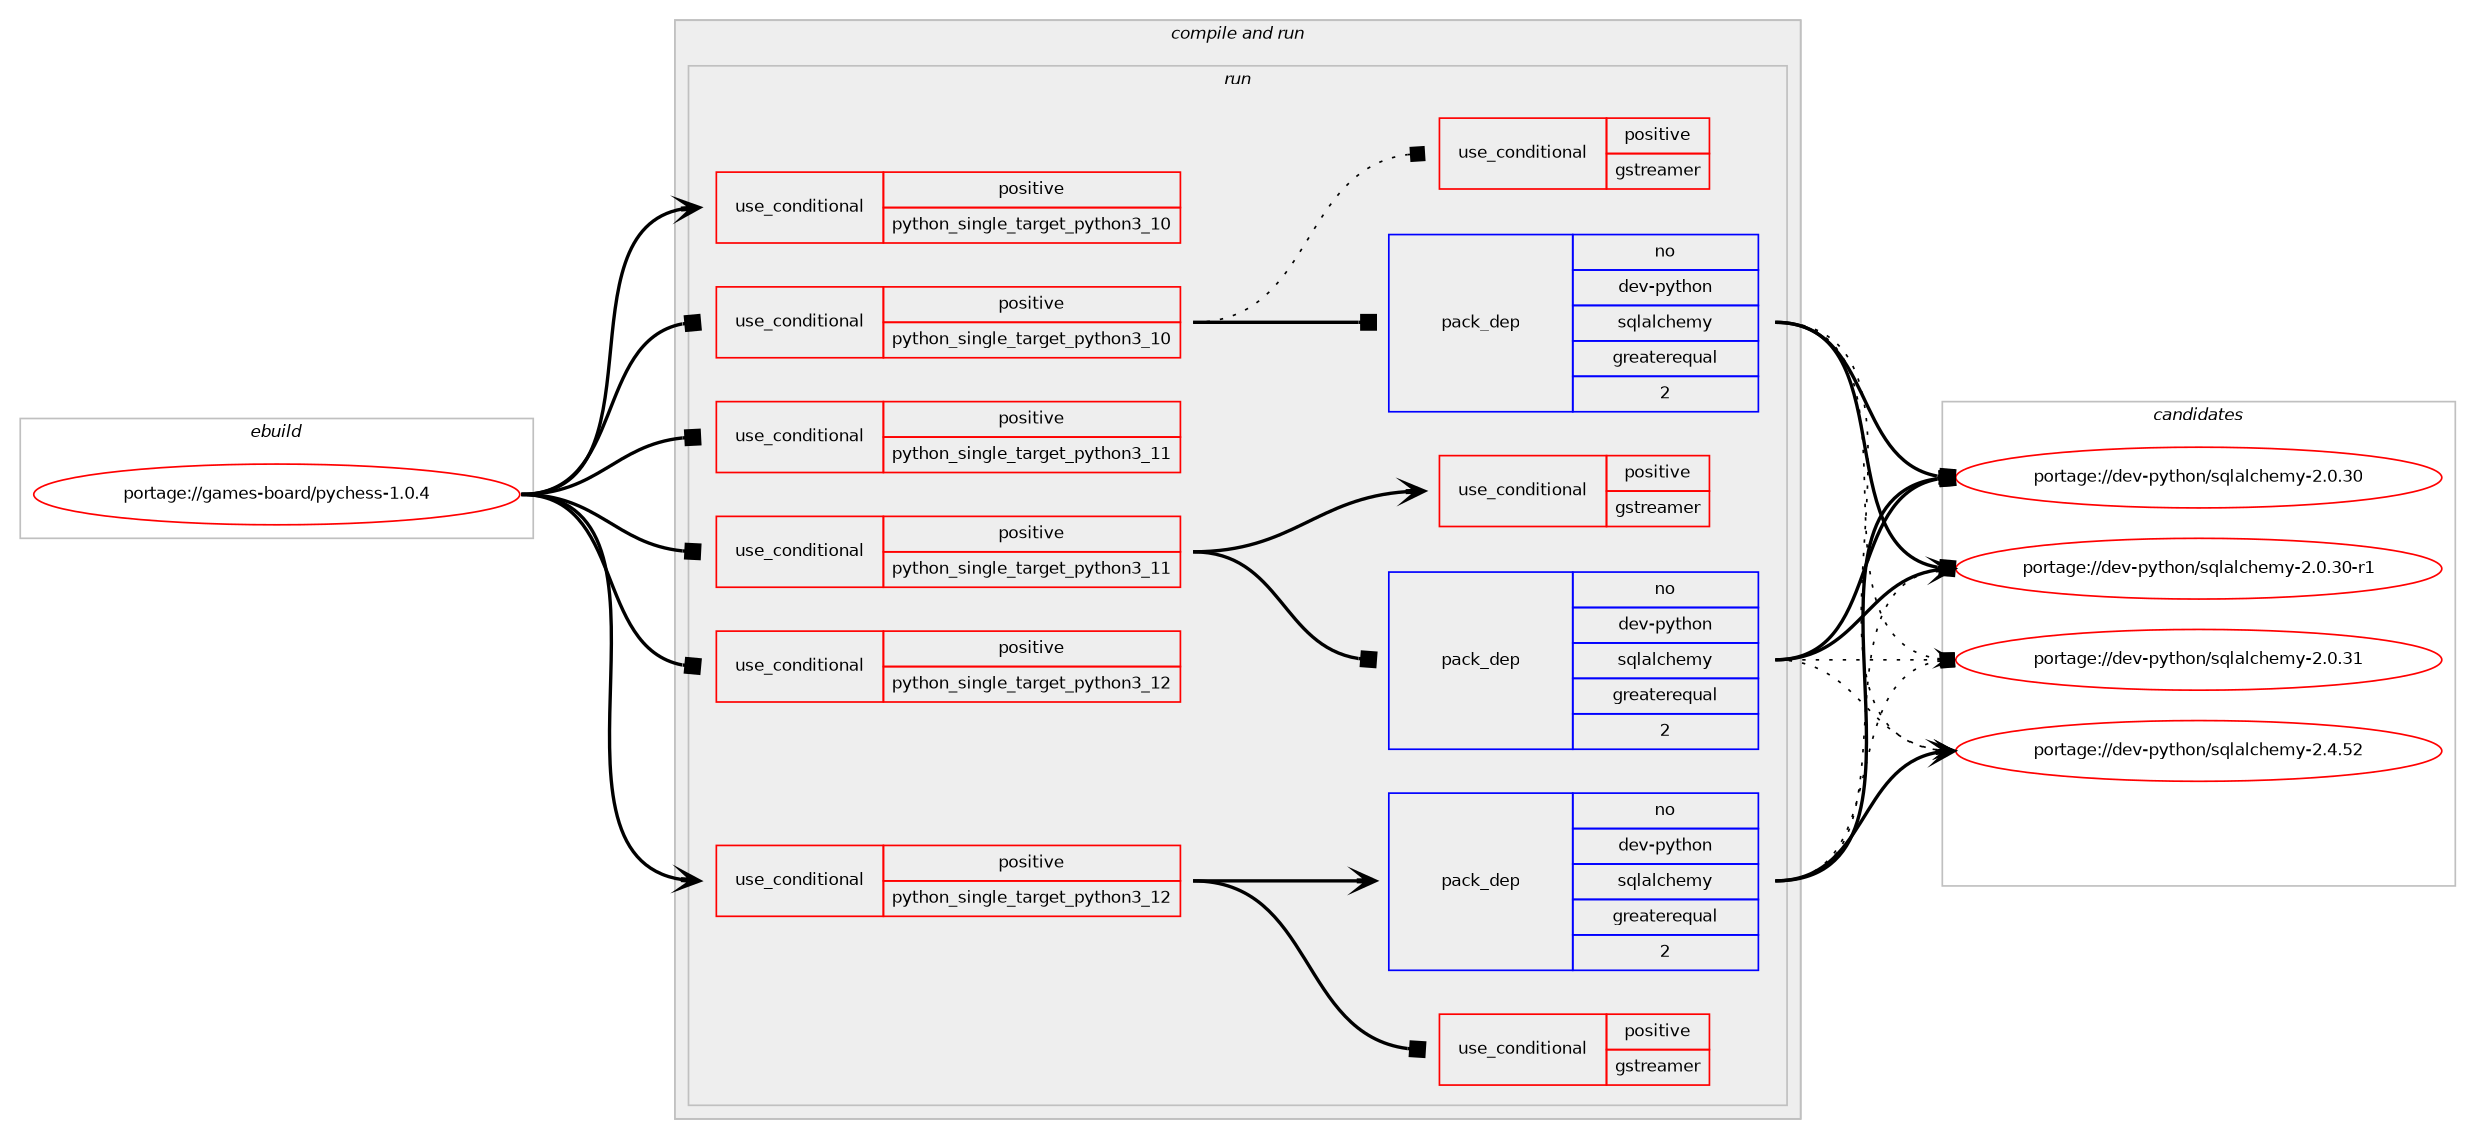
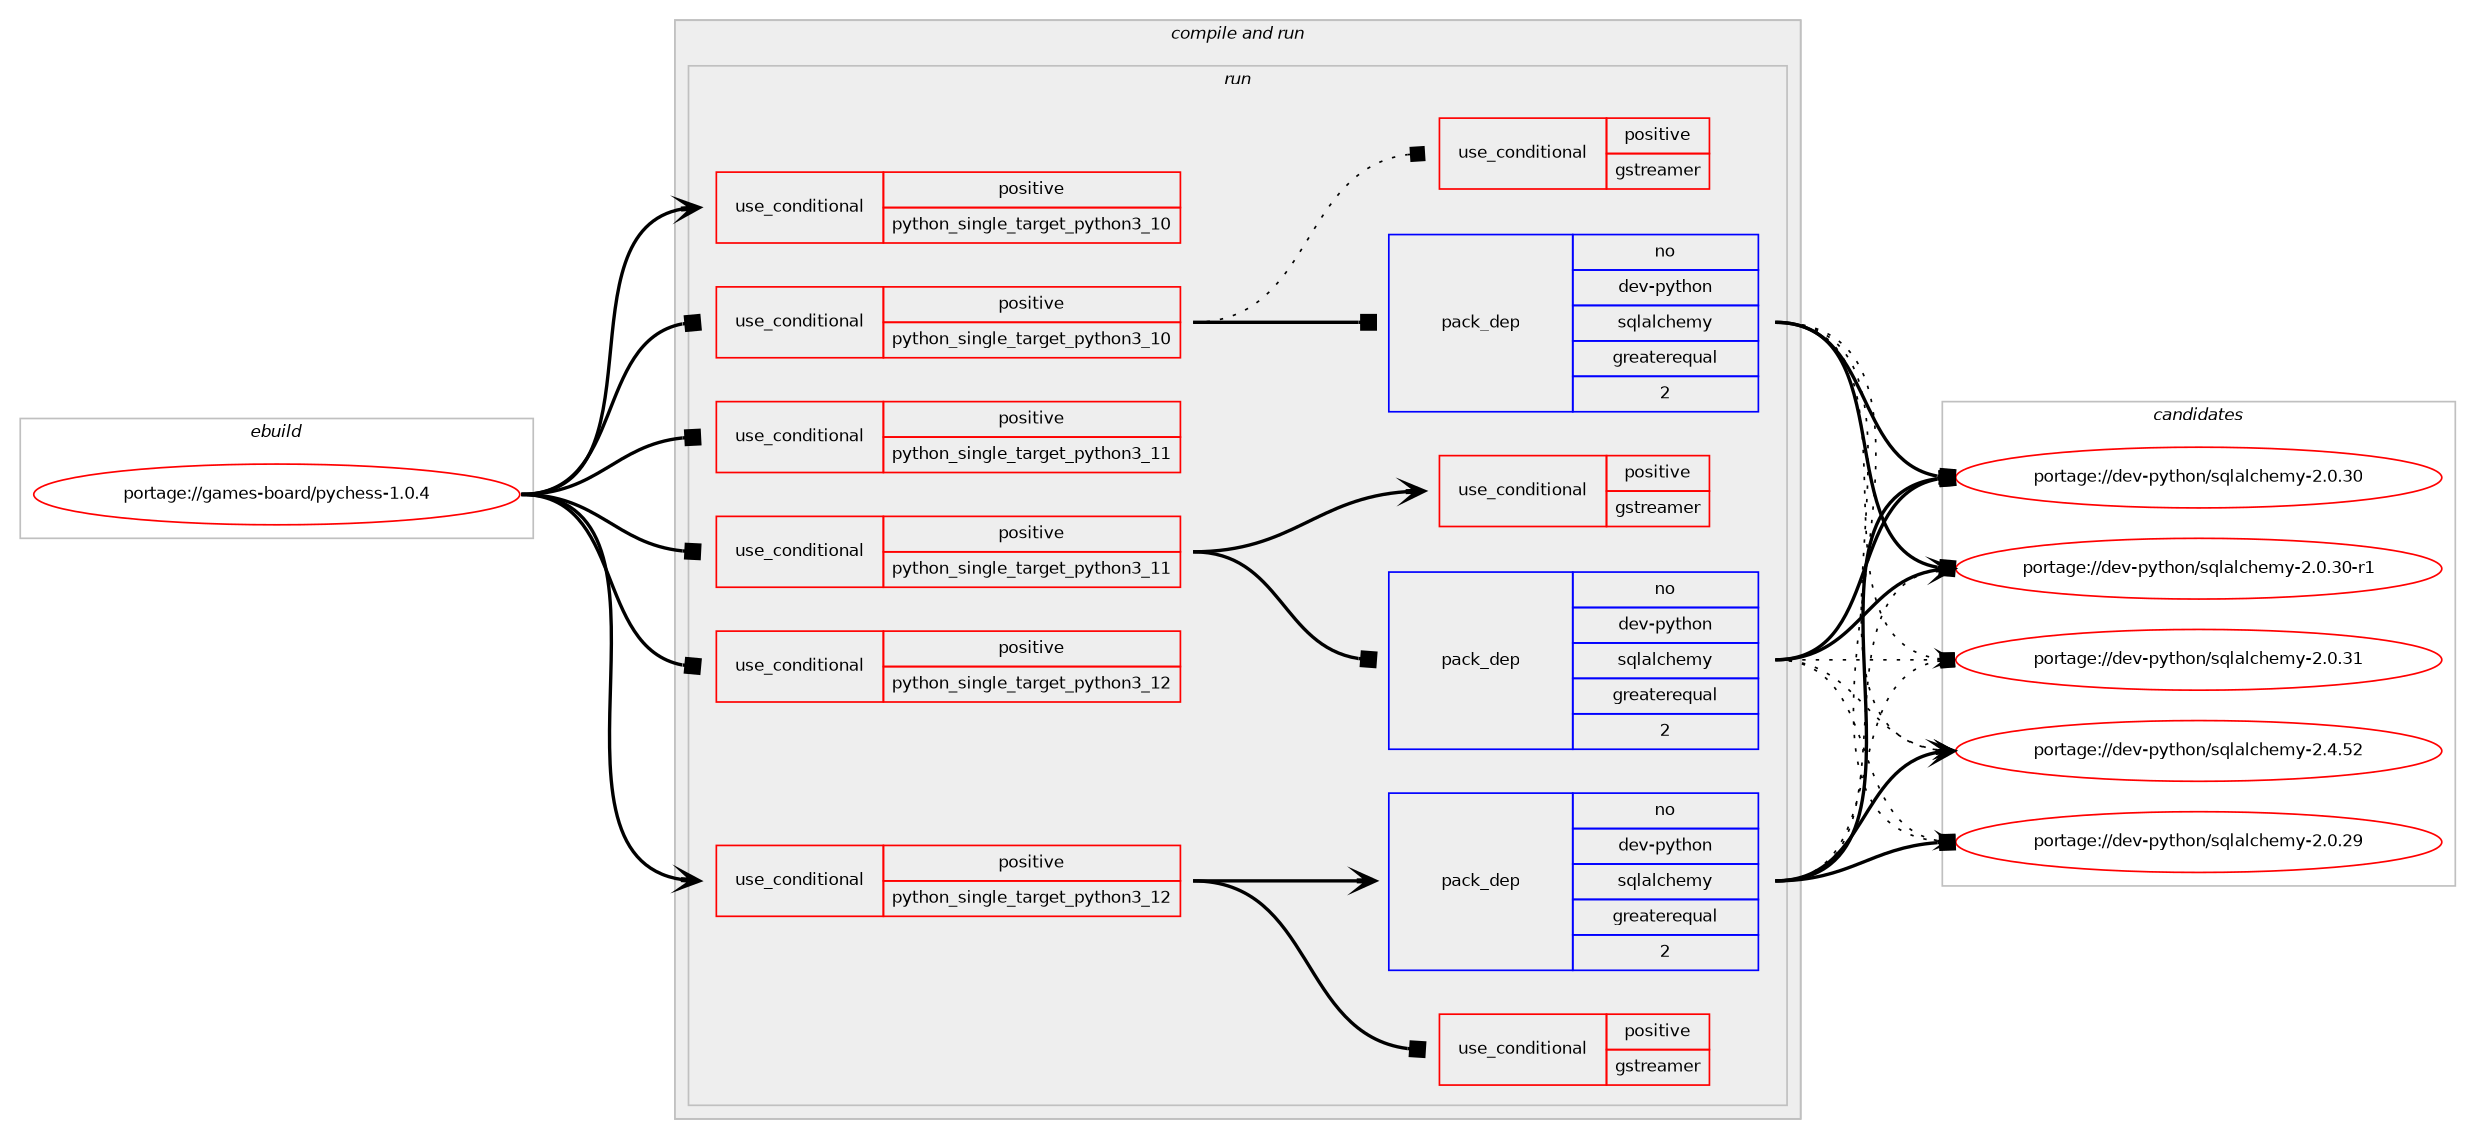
none -> (2199, 842)
